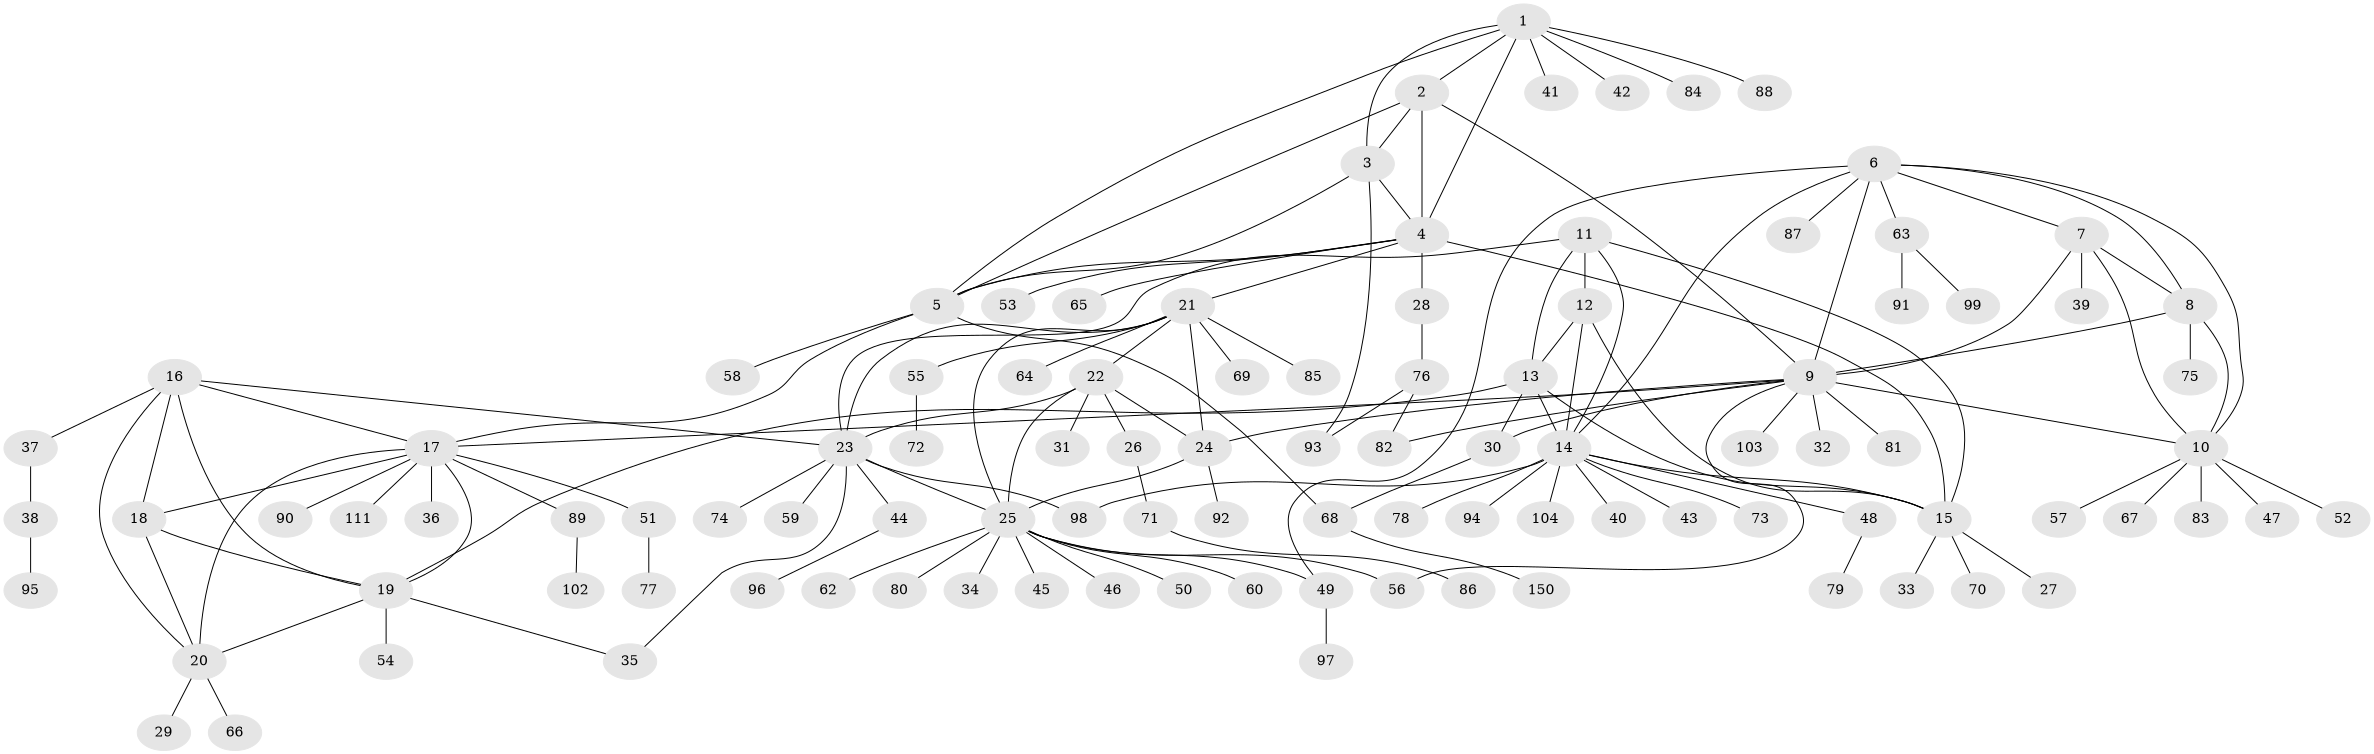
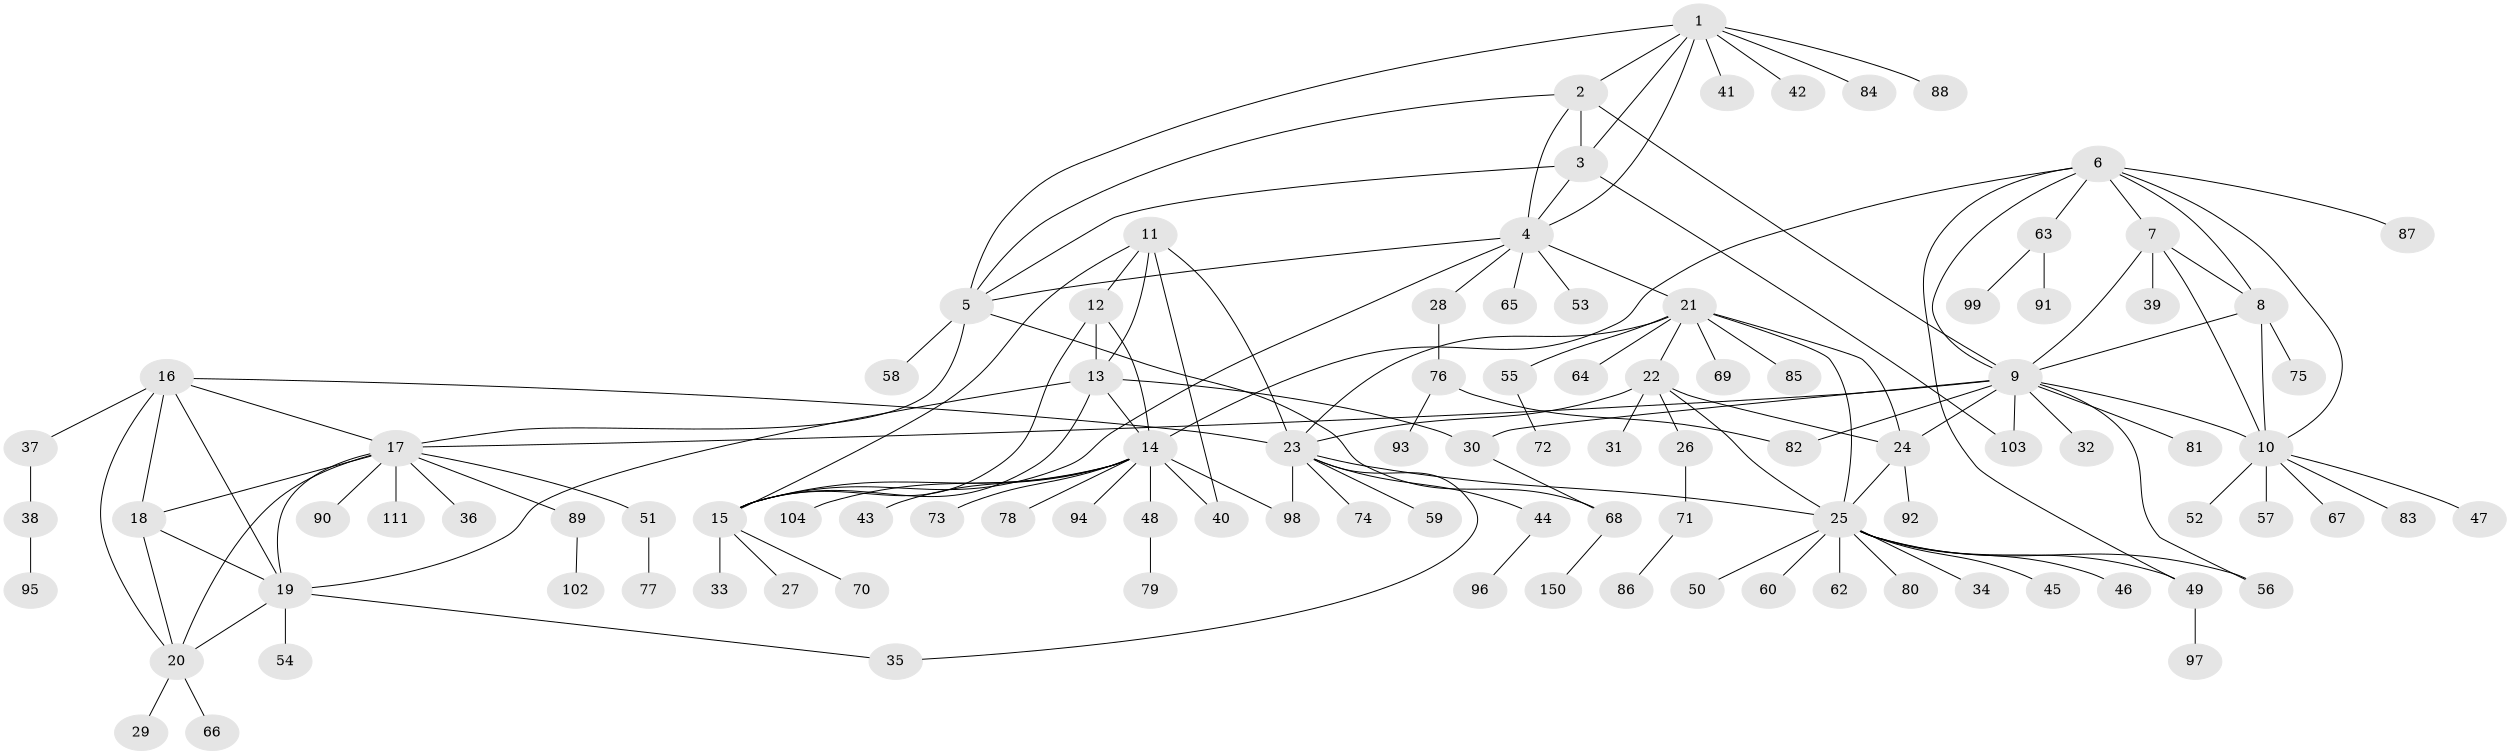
(1367, 311) -> (1800, 302)
(1616, 342) -> (1183, 365)
